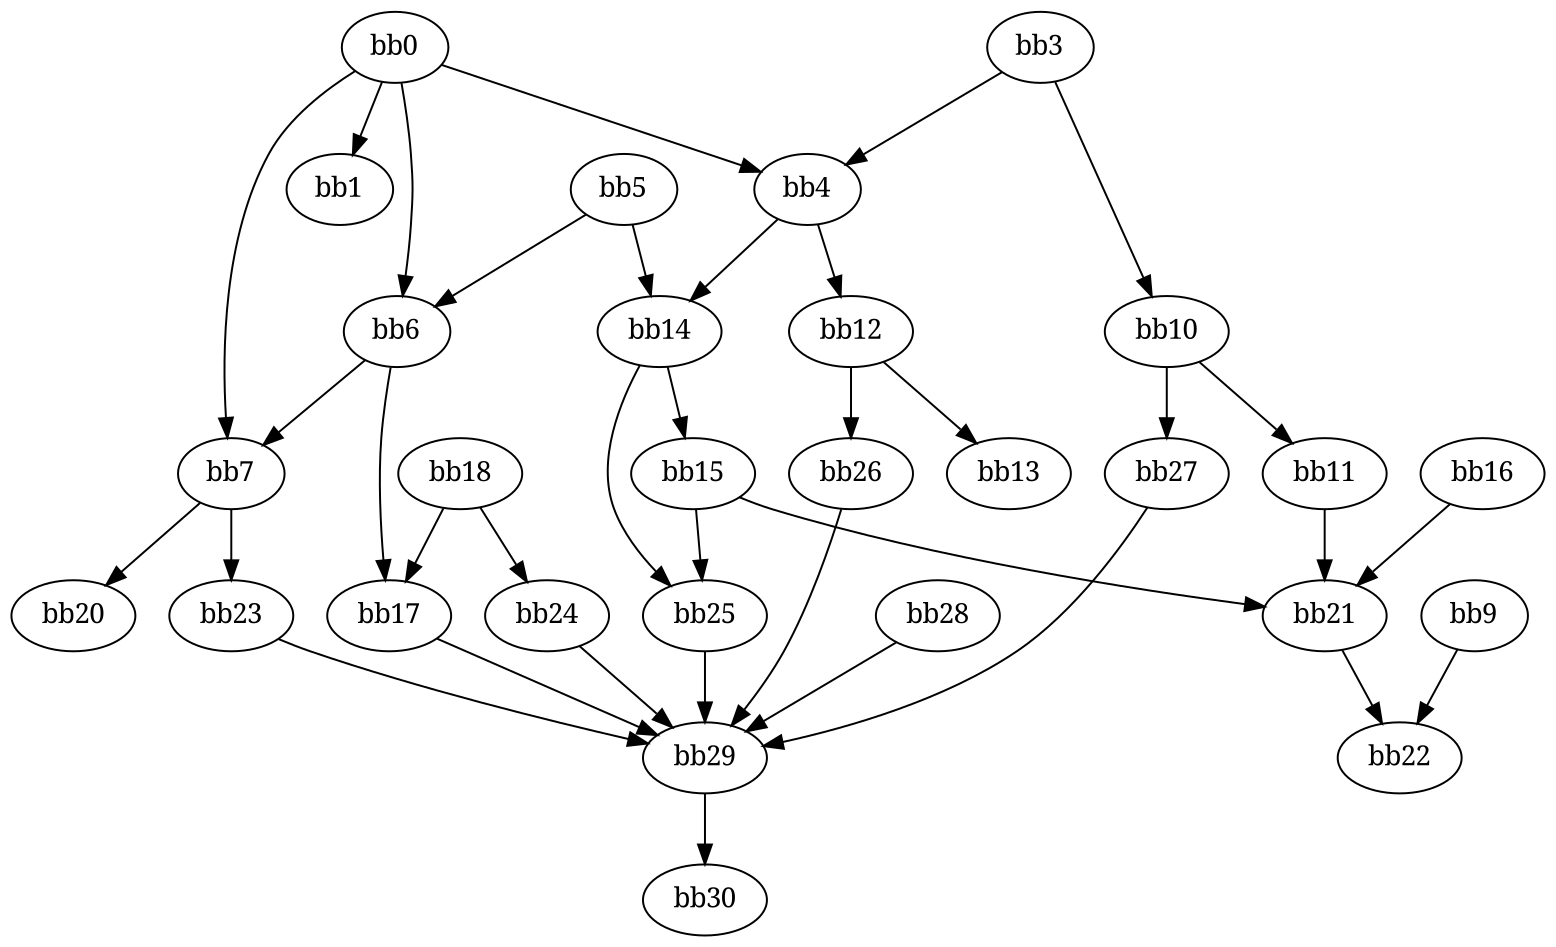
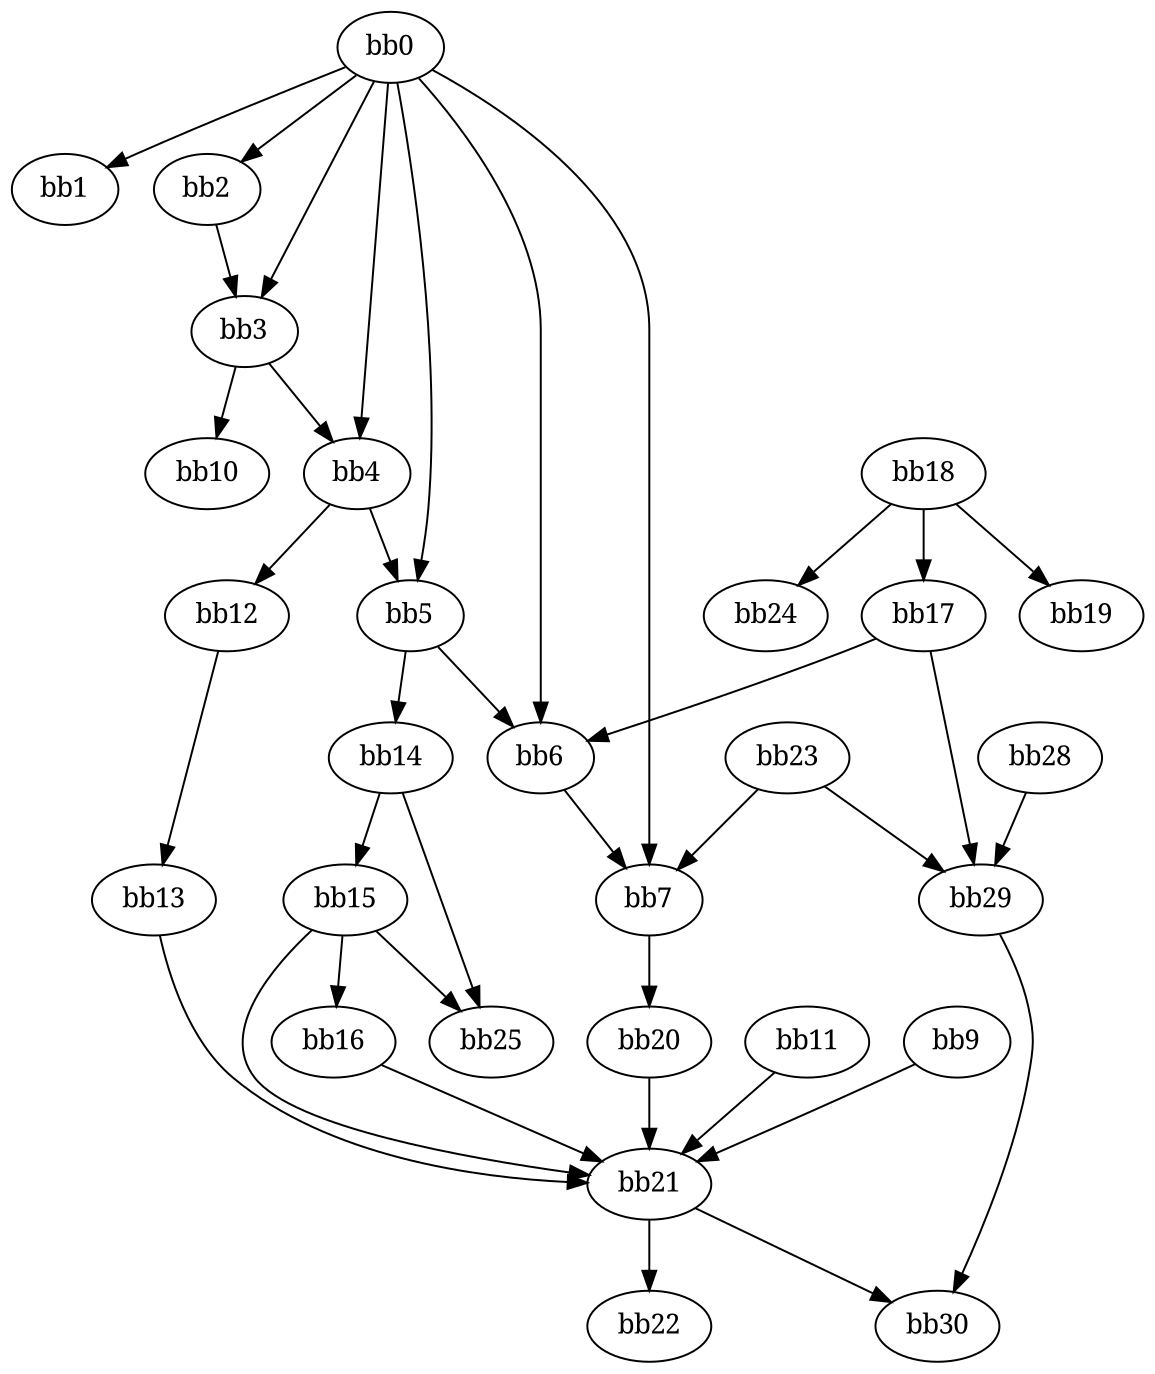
none -> (323, 180)
none -> (207, 189)
(741, 253) -> (380, 535)
none -> (428, 321)
(1238, 396) -> none
(380, 463) -> (742, 689)
(851, 474) -> none
(1167, 474) -> none
(231, 535) -> (725, 822)
none -> (1082, 616)
(705, 677) -> none
(1442, 678) -> (816, 1109)
(618, 680) -> none
none -> (340, 961)
none -> (649, 1103)
none -> (316, 1128)
none -> (784, 1251)
